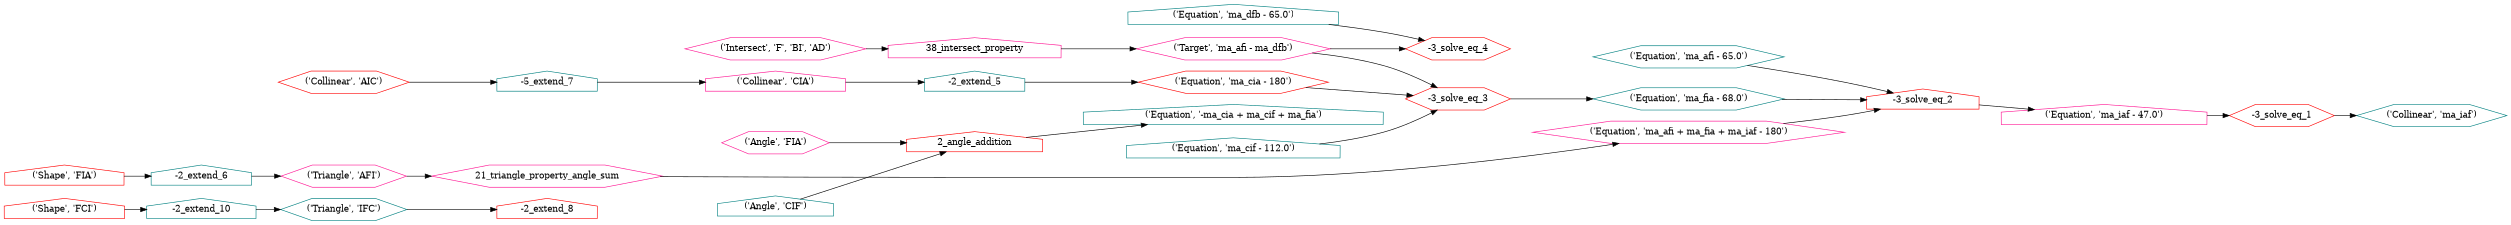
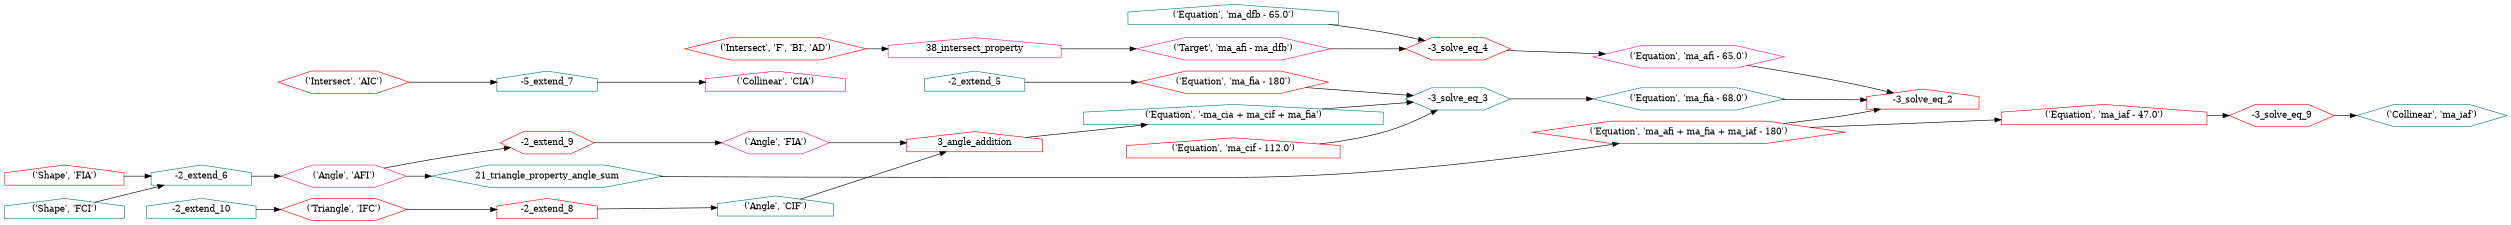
(775, 49) -> (775, 49)
none -> (1553, 52)
(1689, 57) -> (1689, 57)
(1374, 63) -> (1364, 106)
(344, 82) -> (344, 82)
(882, 82) -> none
(1233, 82) -> (1233, 82)
(1458, 99) -> (1458, 99)
(2003, 107) -> (1903, 124)
(2104, 116) -> (2104, 116)
(2282, 116) -> (2282, 116)
(1689, 132) -> (1689, 132)
none -> (547, 143)
(975, 143) -> (975, 143)
(1233, 149) -> (1233, 149)
(344, 176) -> (344, 176)
(547, 176) -> (547, 176)
none -> (654, 208)
(64, 210) -> (64, 210)
(133, 210) -> (126, 194)
(344, 210) -> (344, 210)
